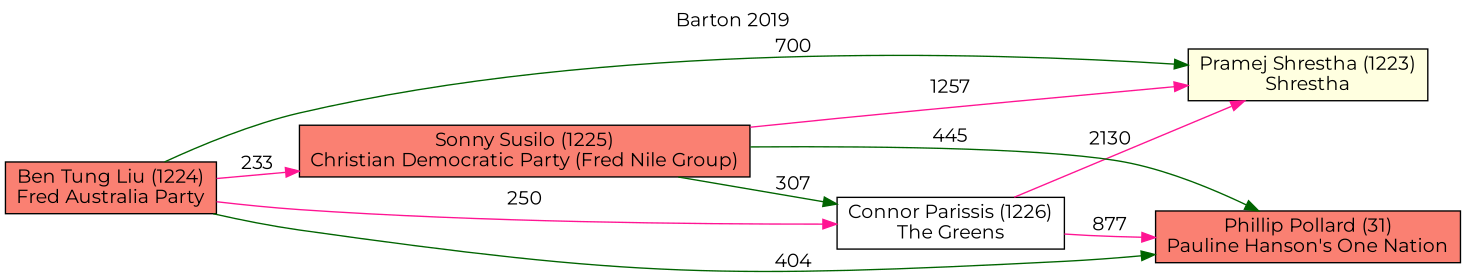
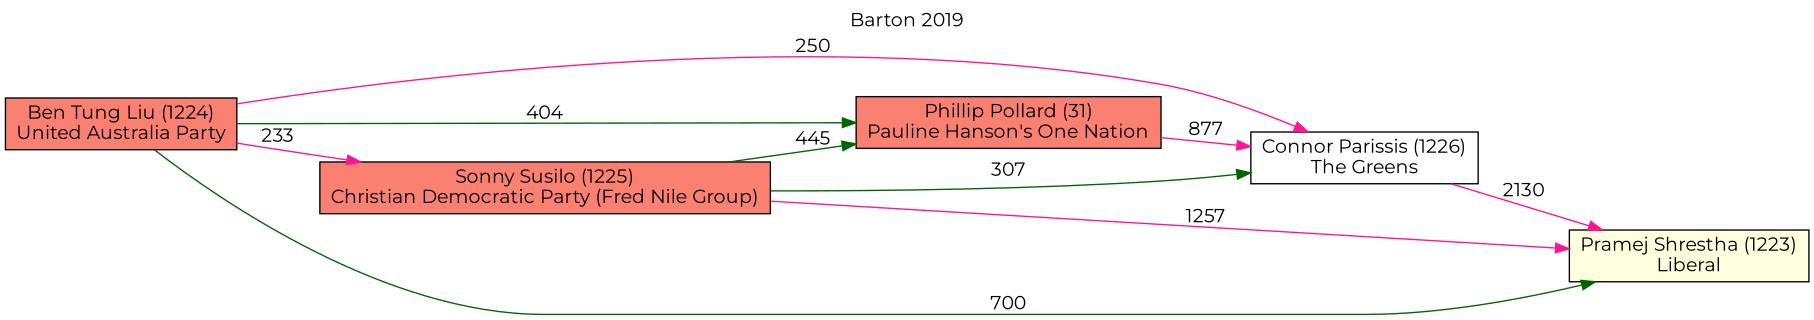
(1308, 75) -> (1689, 256)
(111, 188) -> (121, 124)
(1103, 236) -> (1199, 141)
